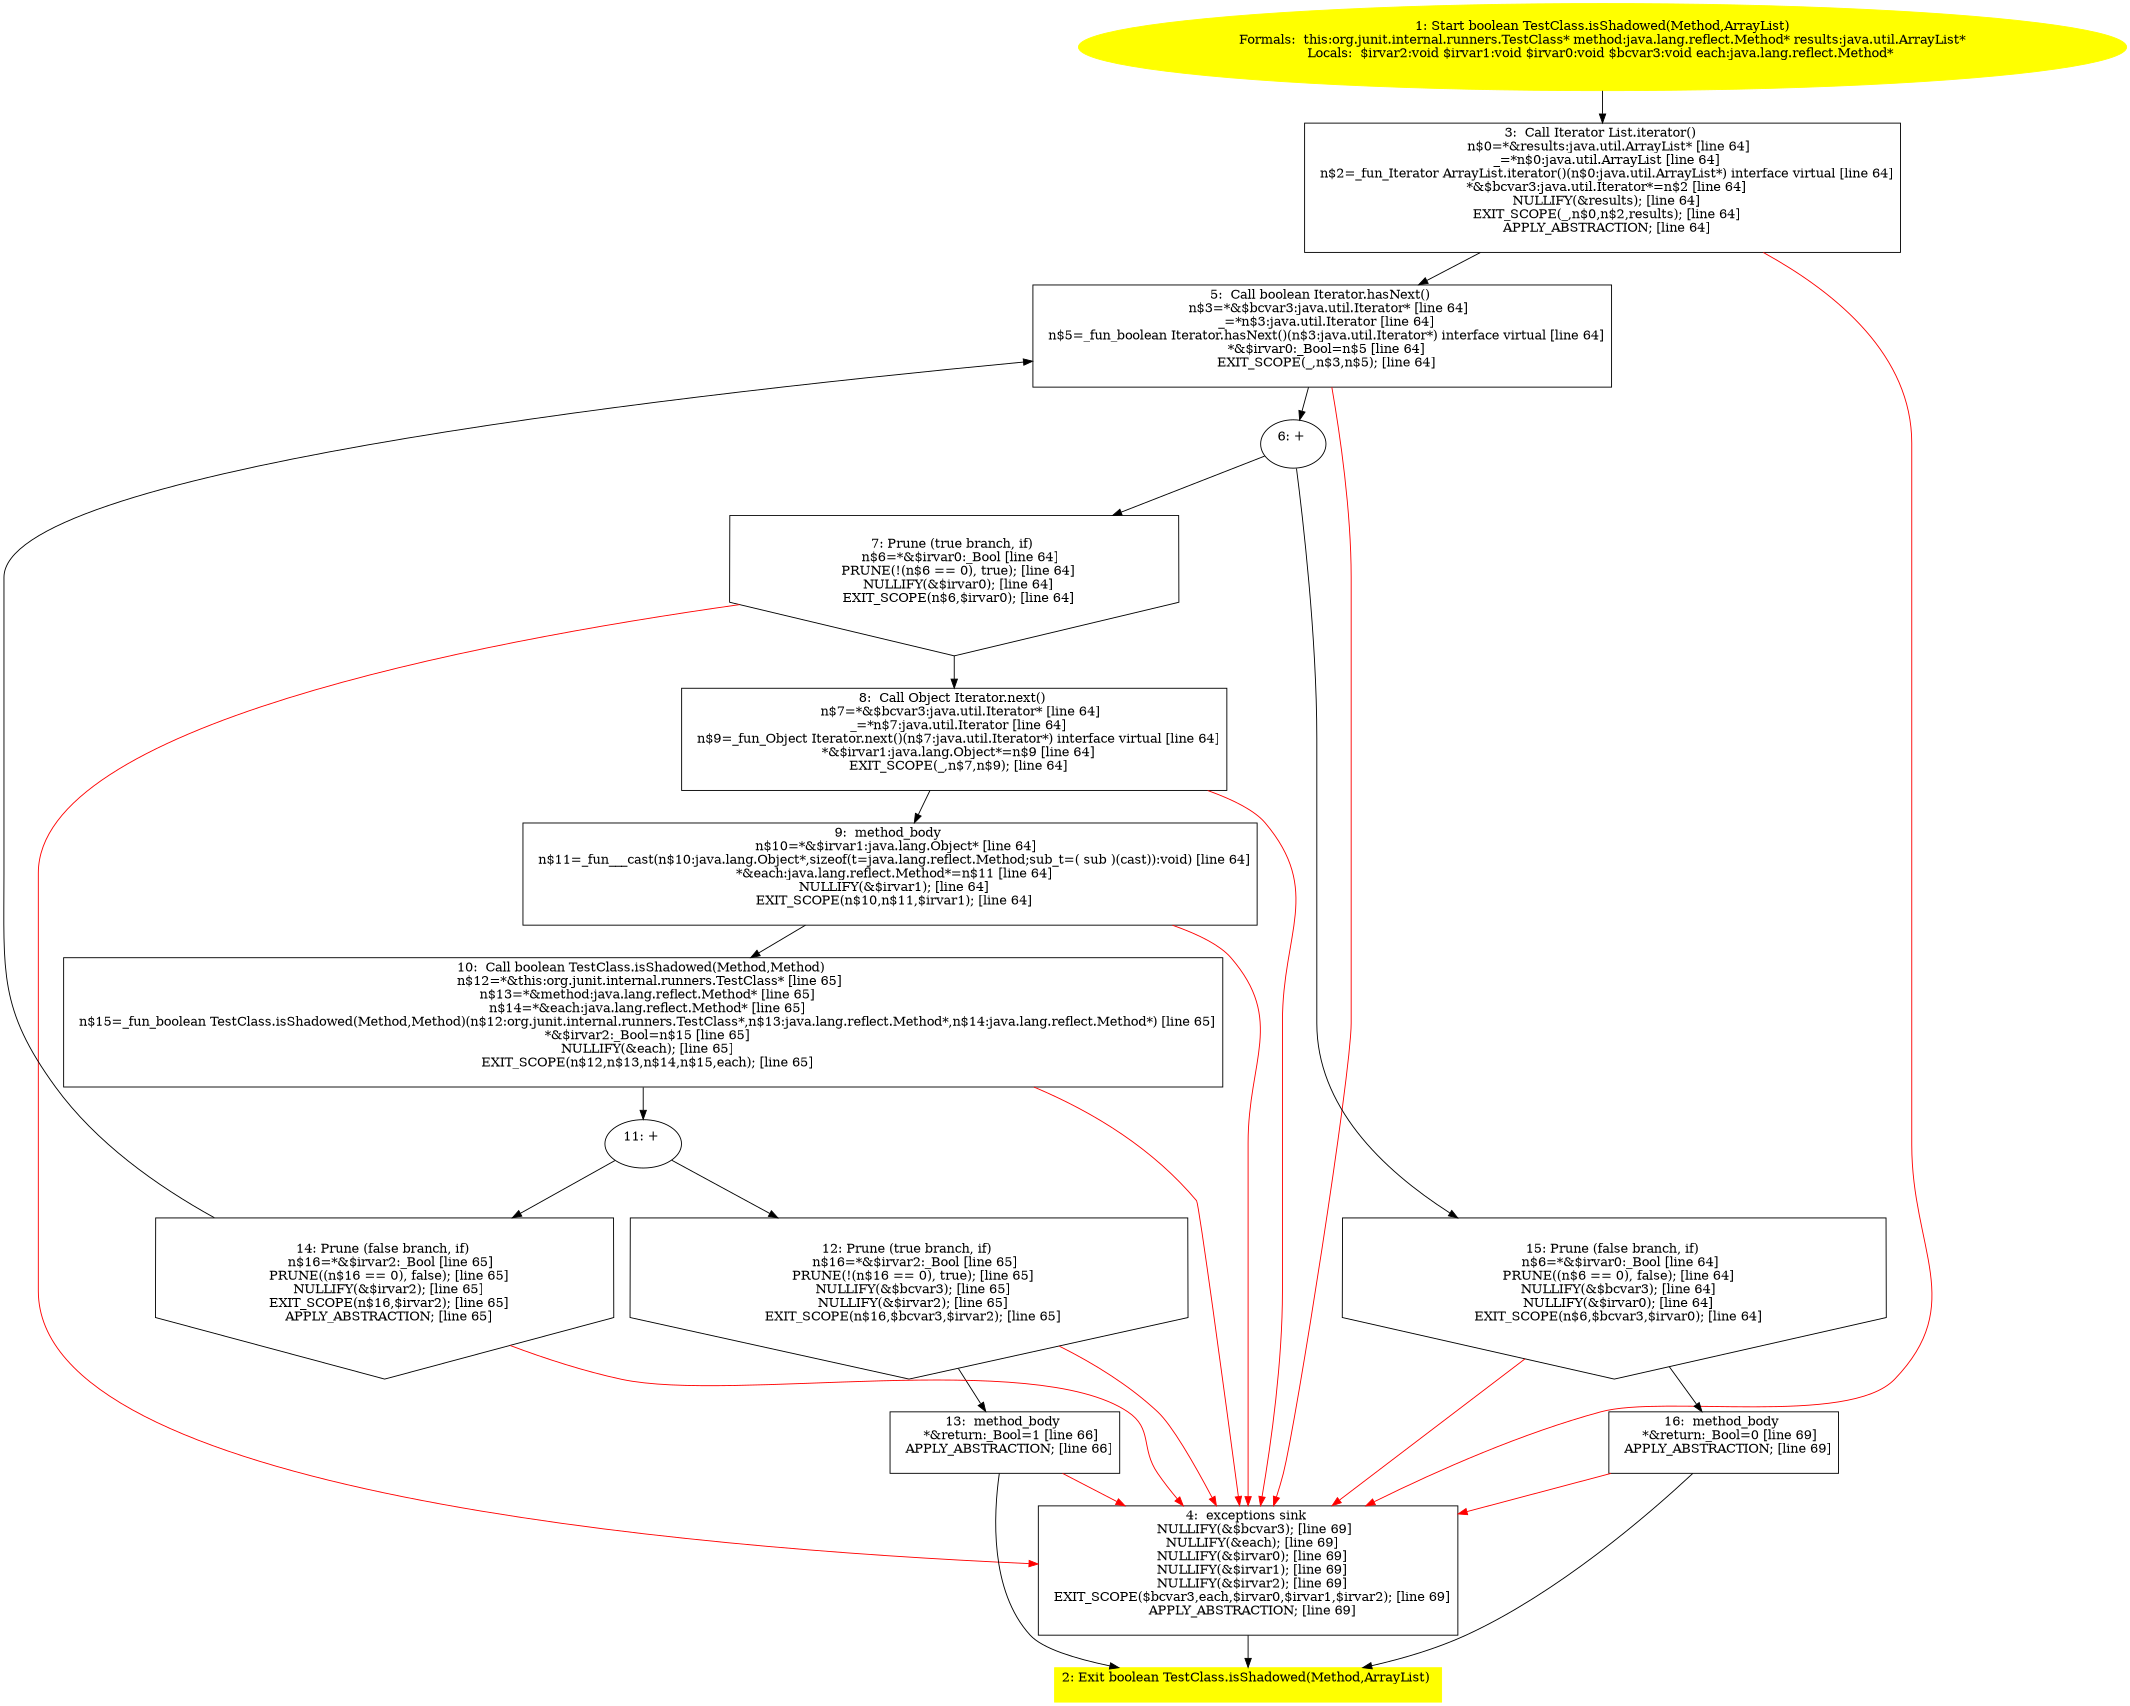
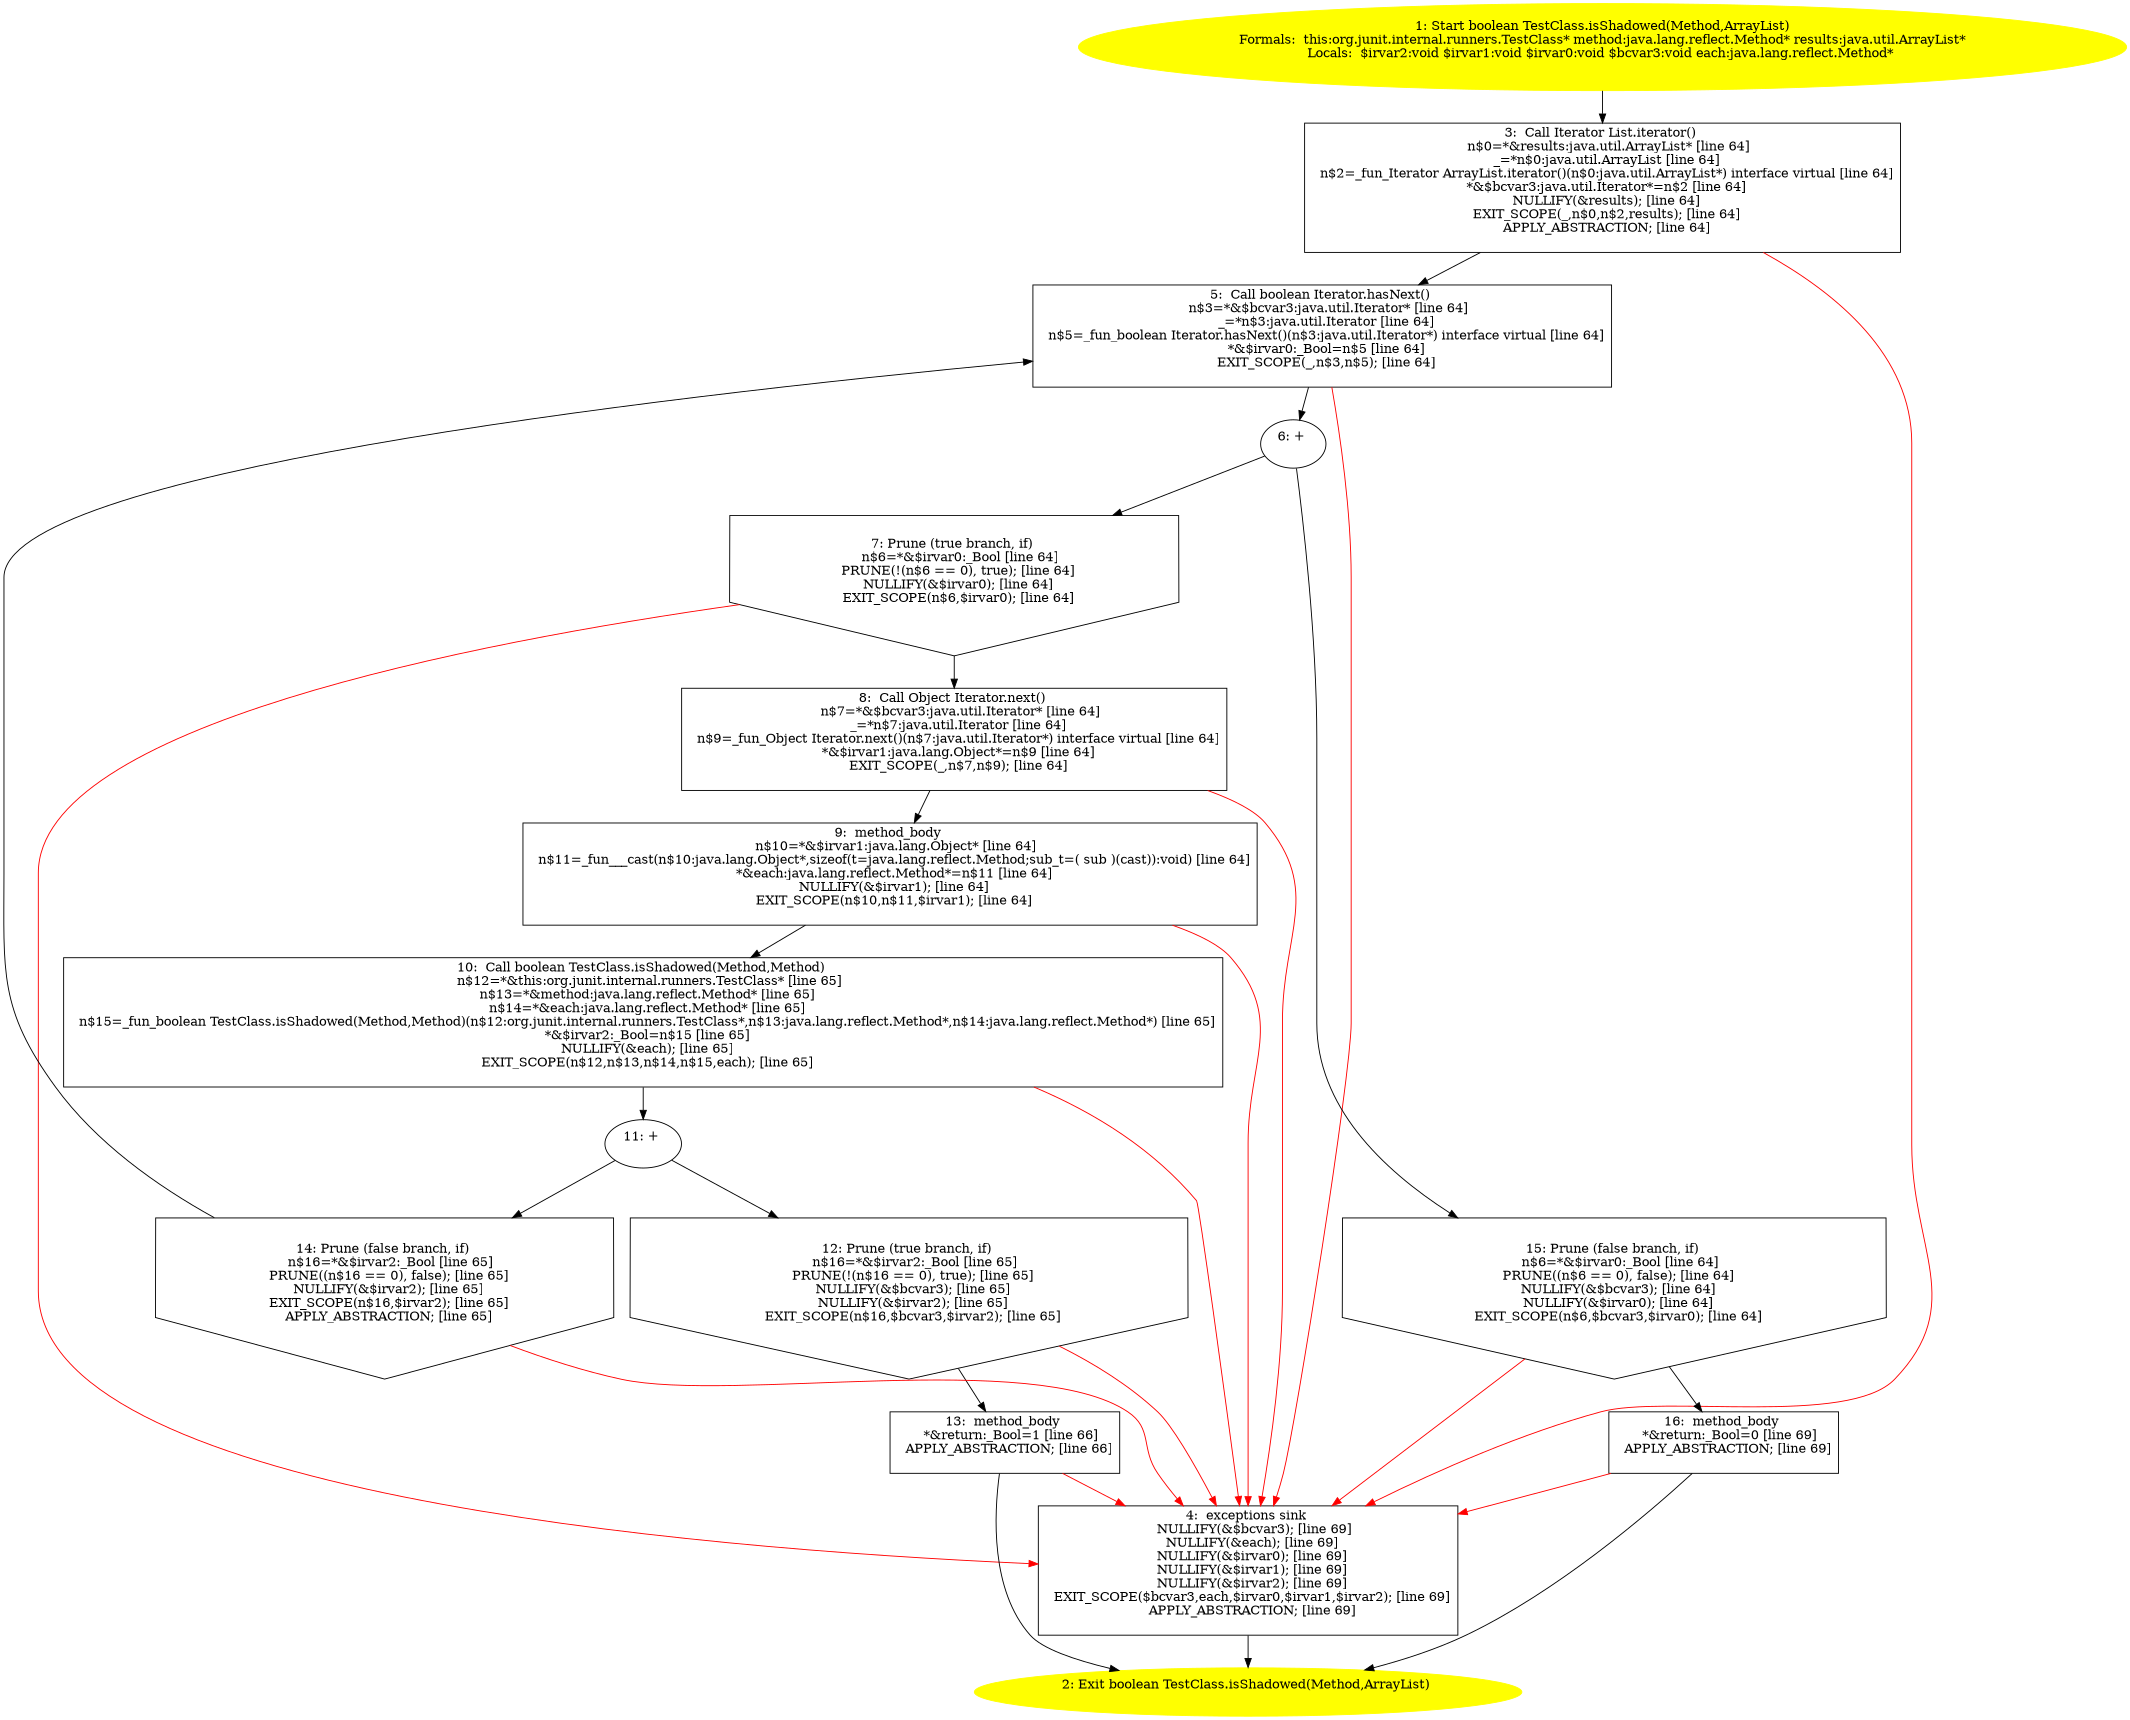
(1248, 1685) -> (1248, 1692)
